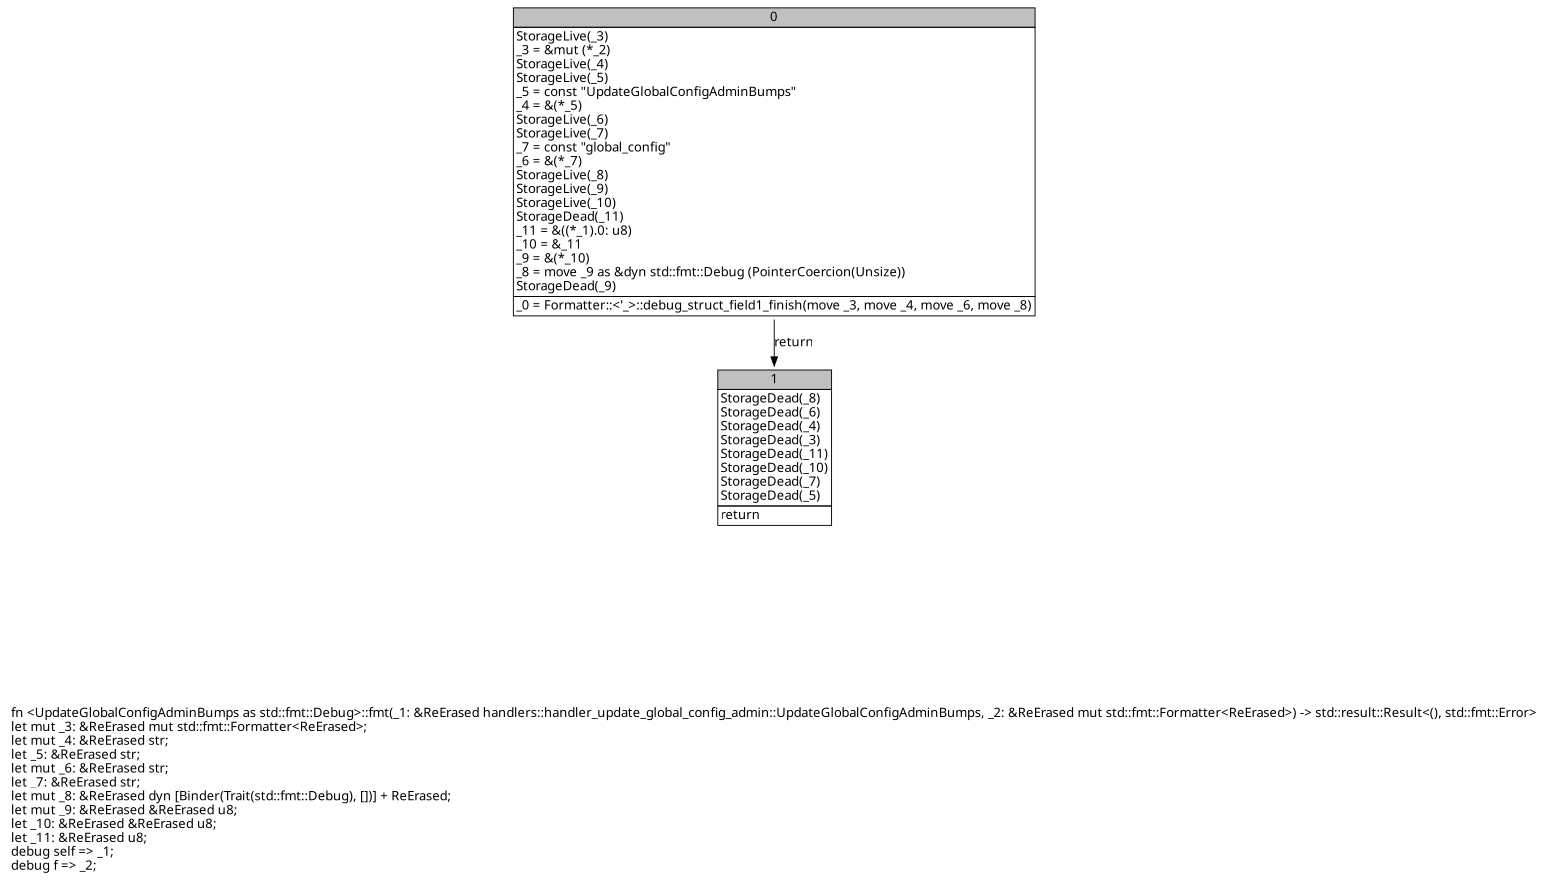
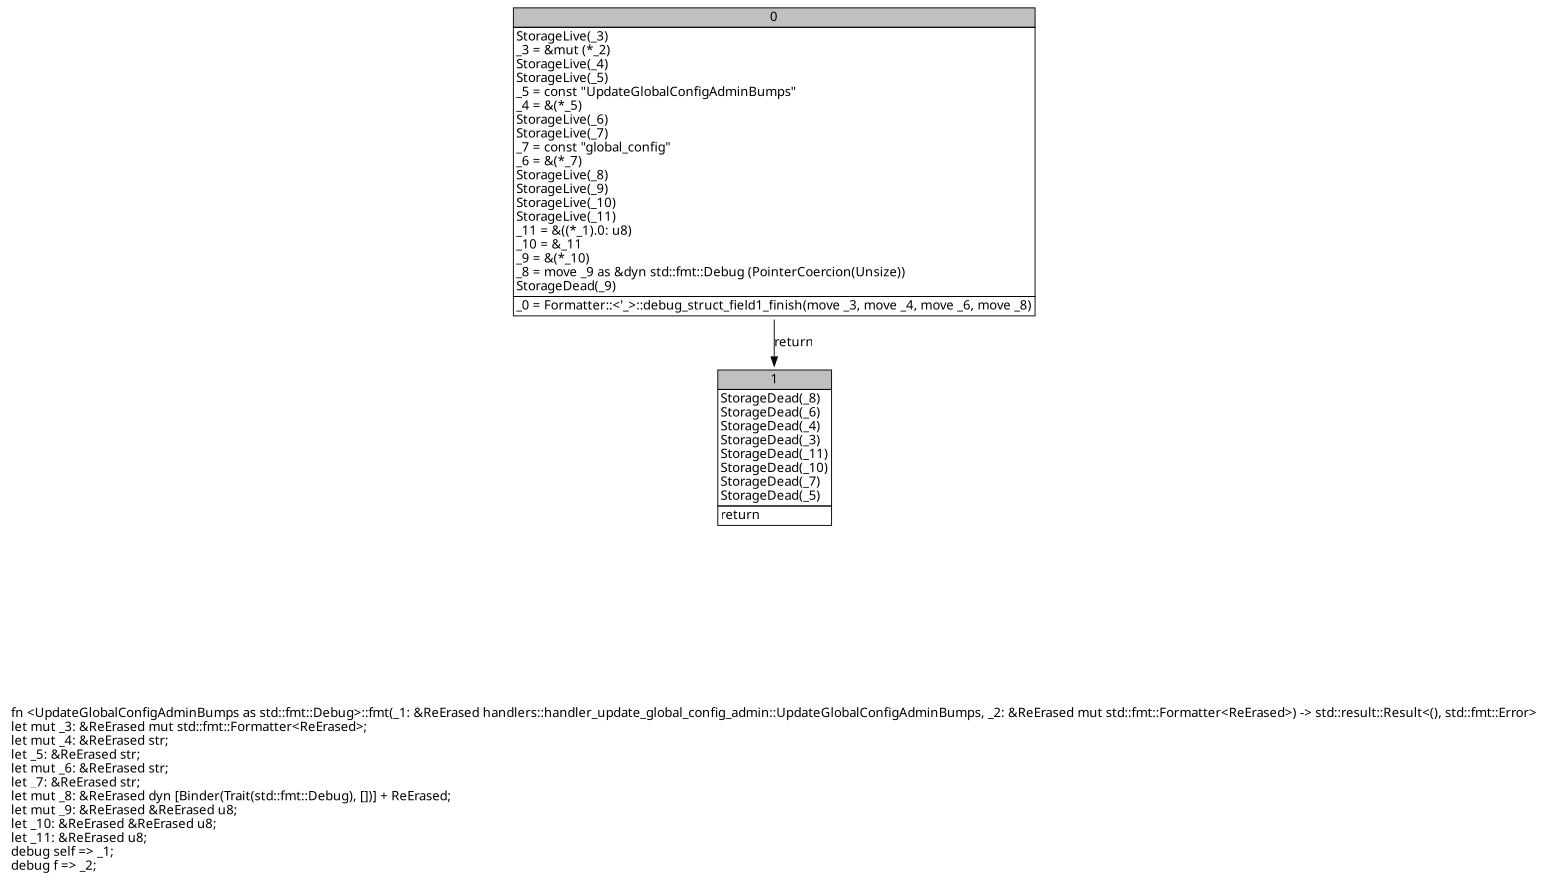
(570, 217) -> (567, 217)
